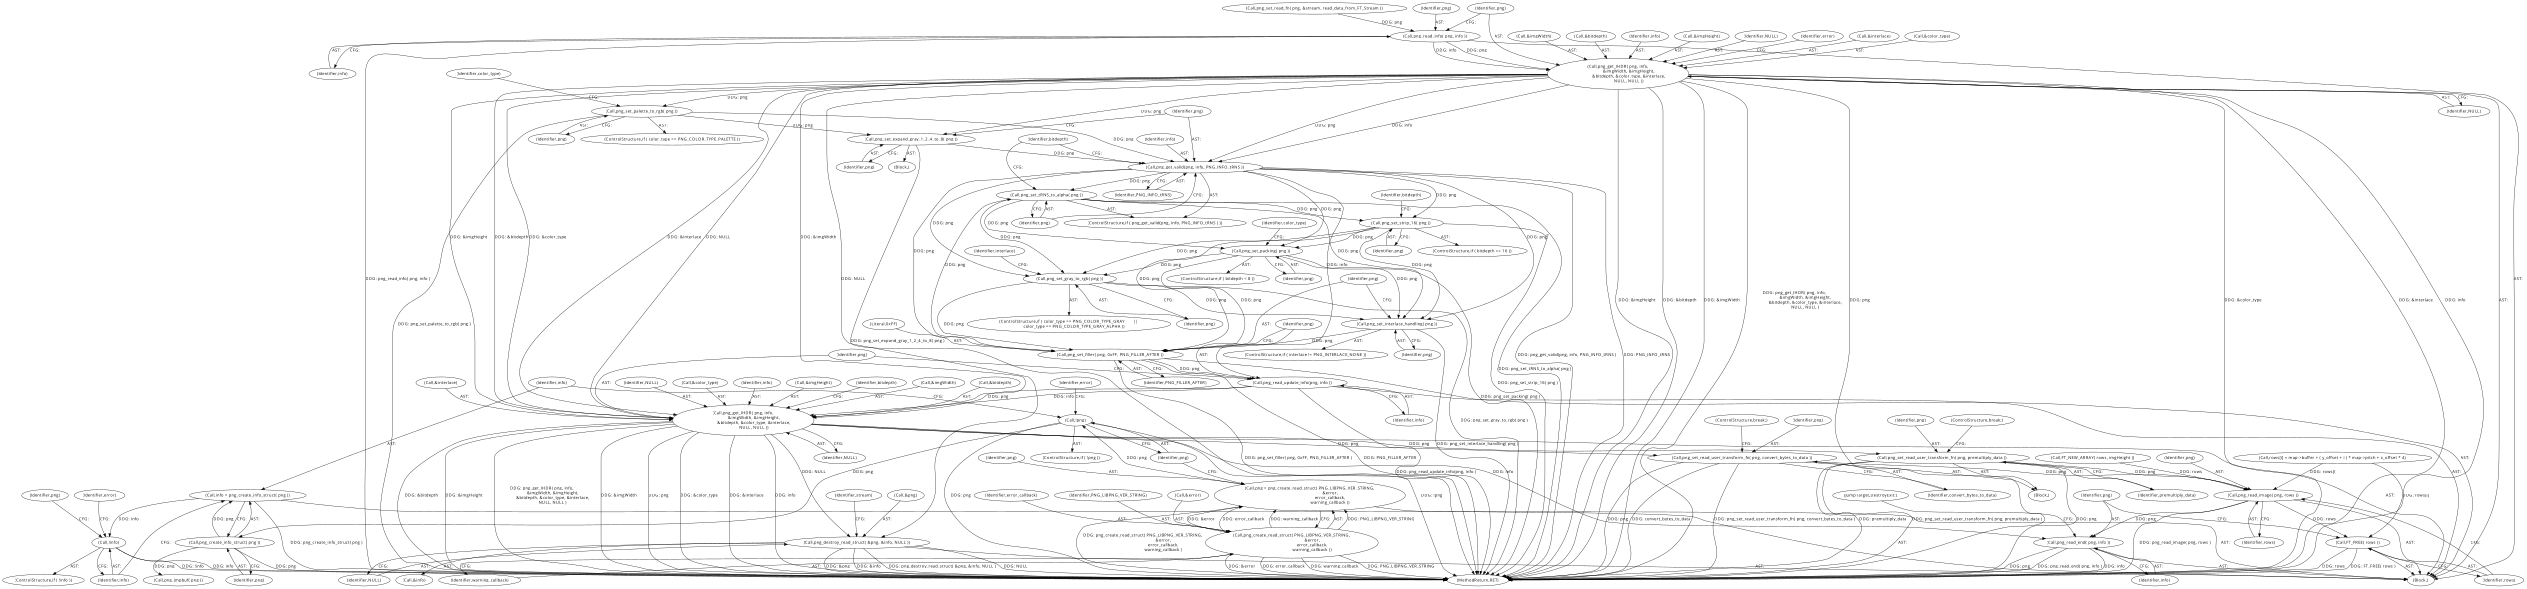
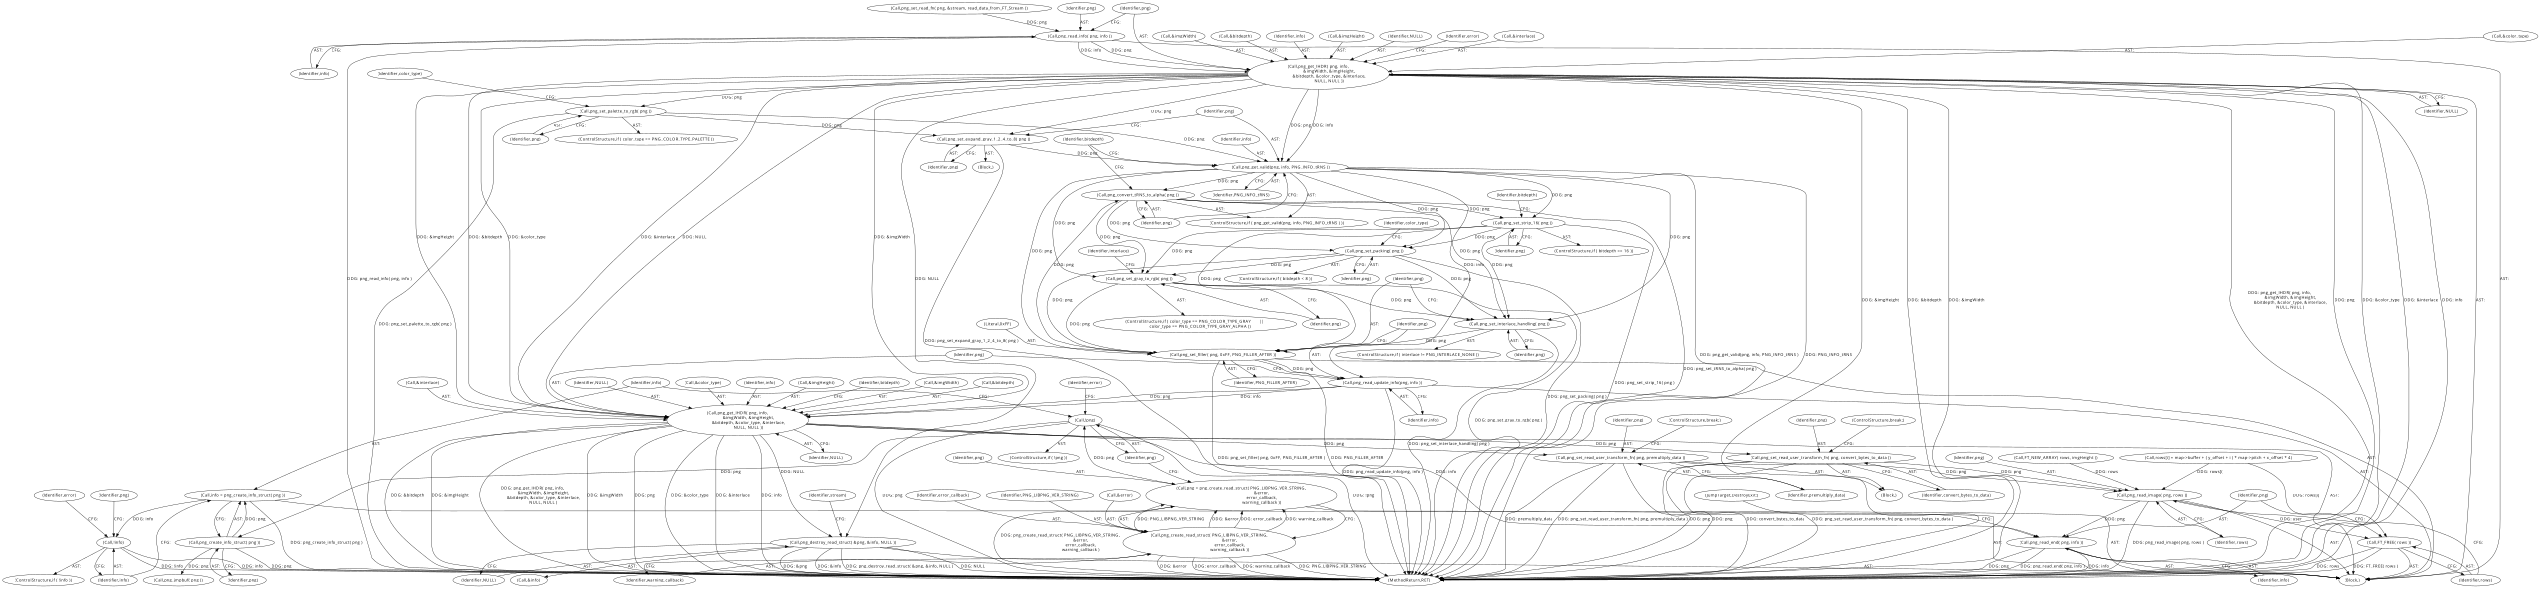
(1047, 195) -> (1138, 195)
(906, 495) -> none
(2325, 519) -> (2291, 519)
